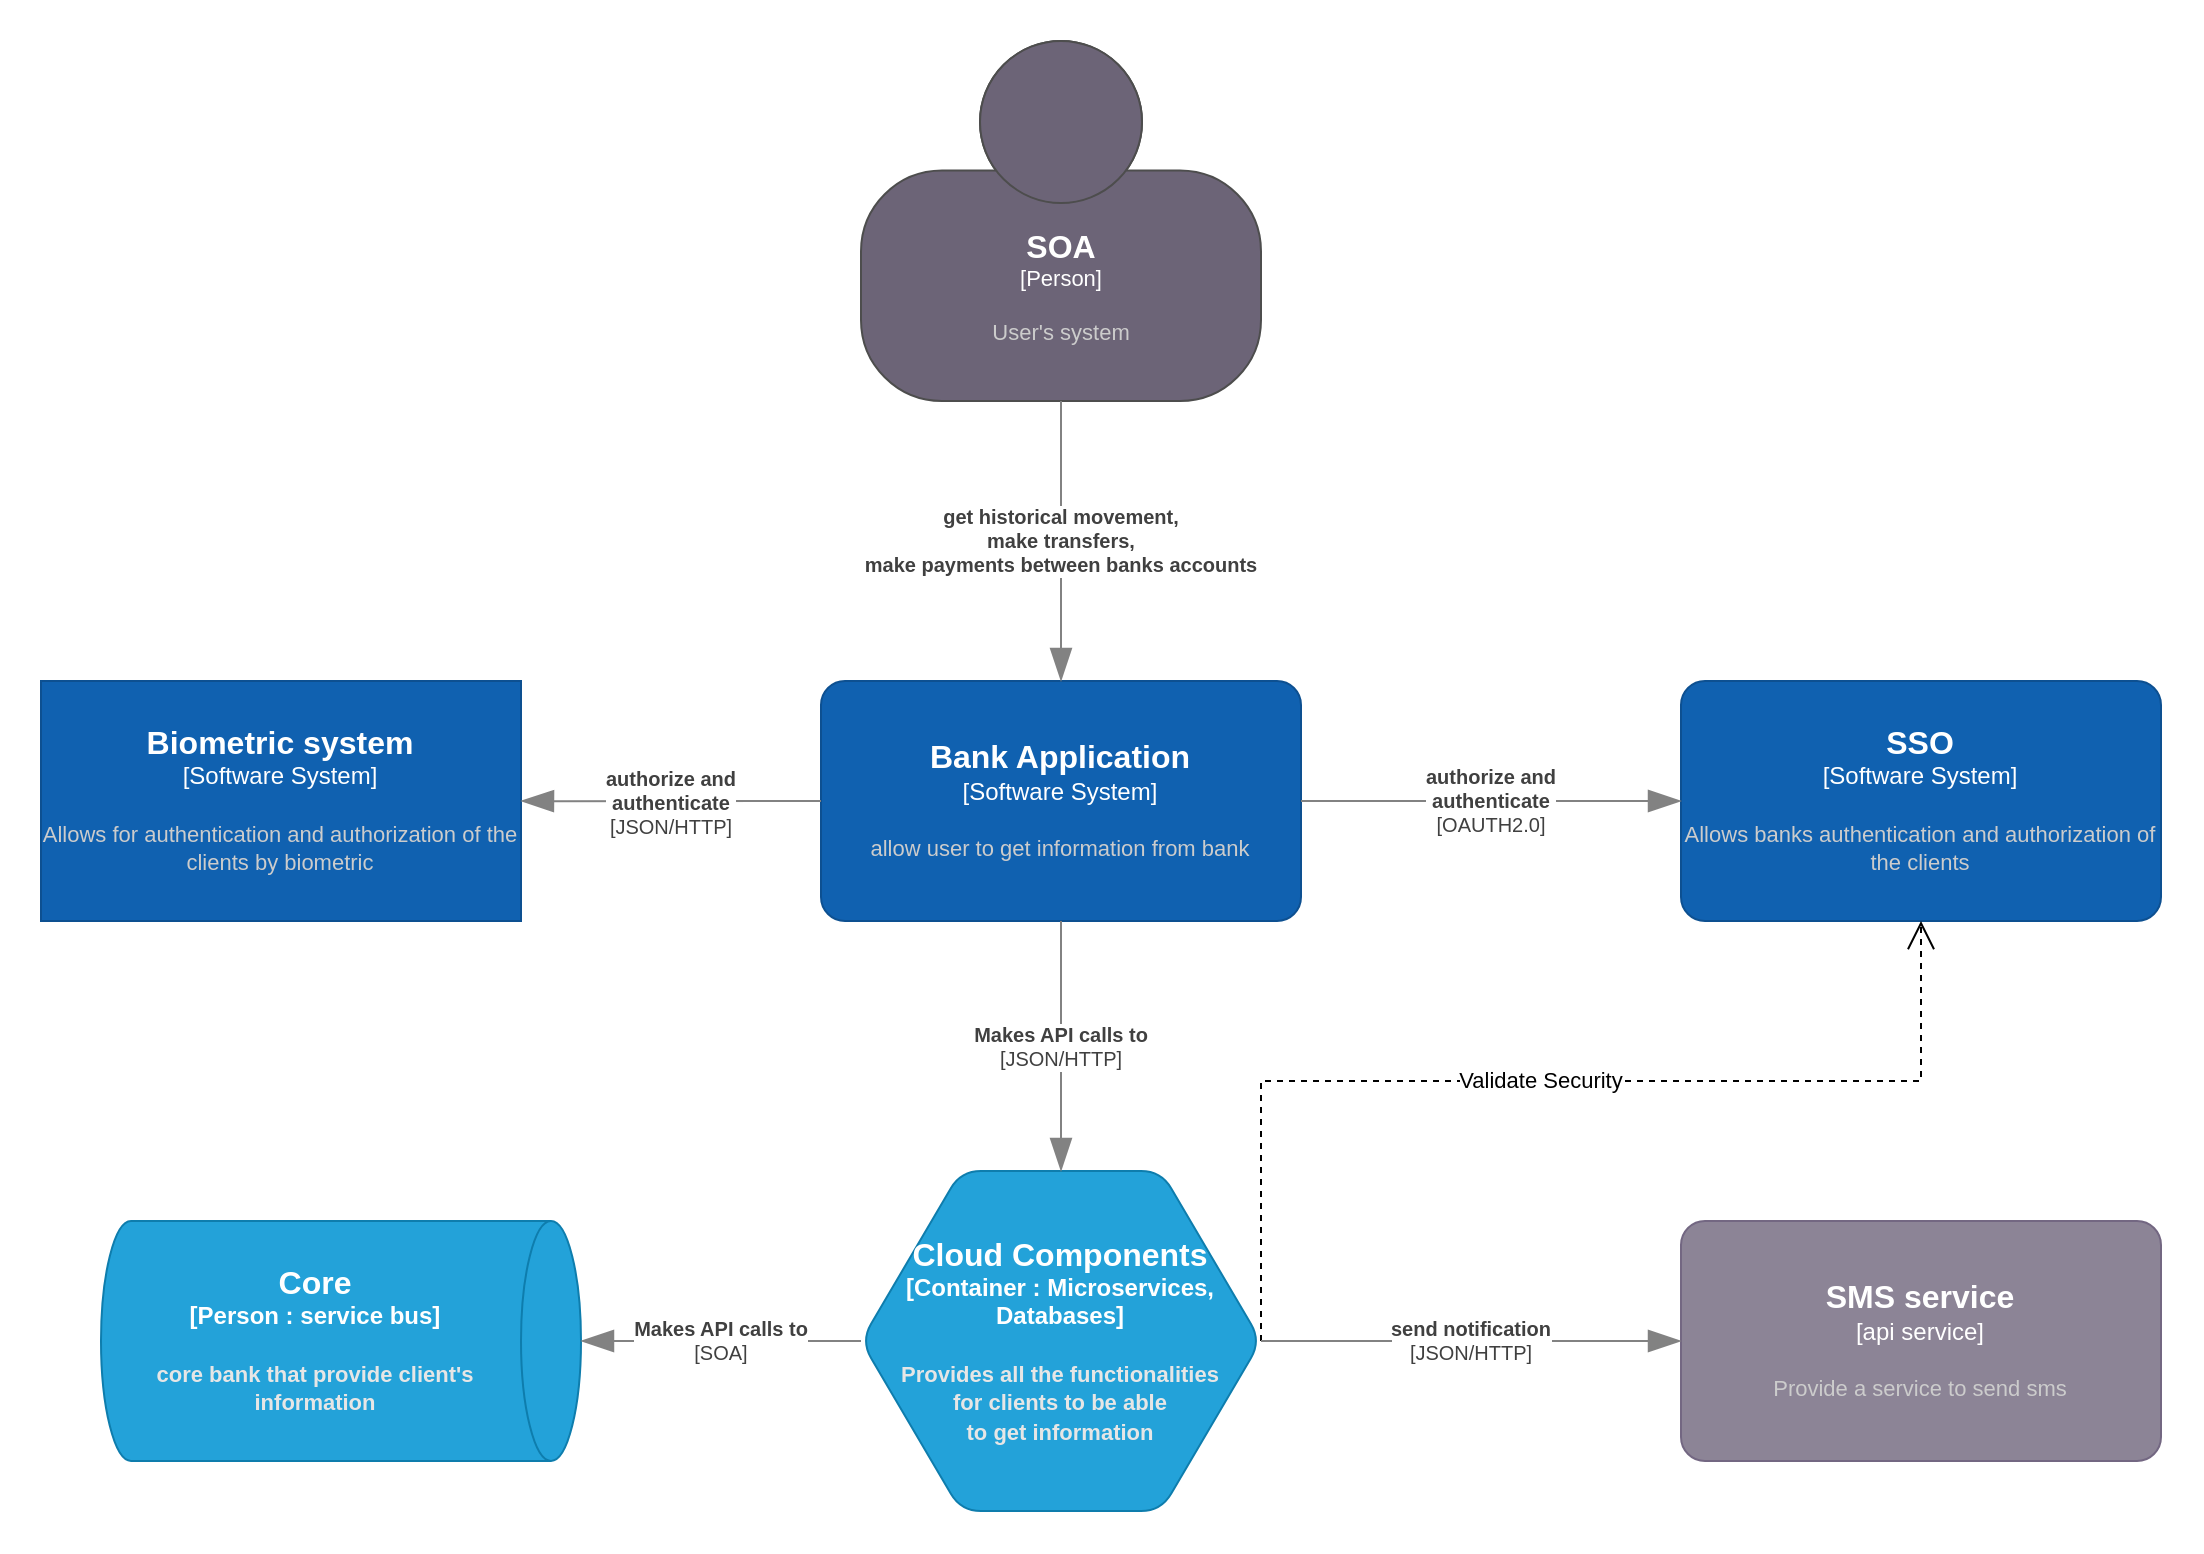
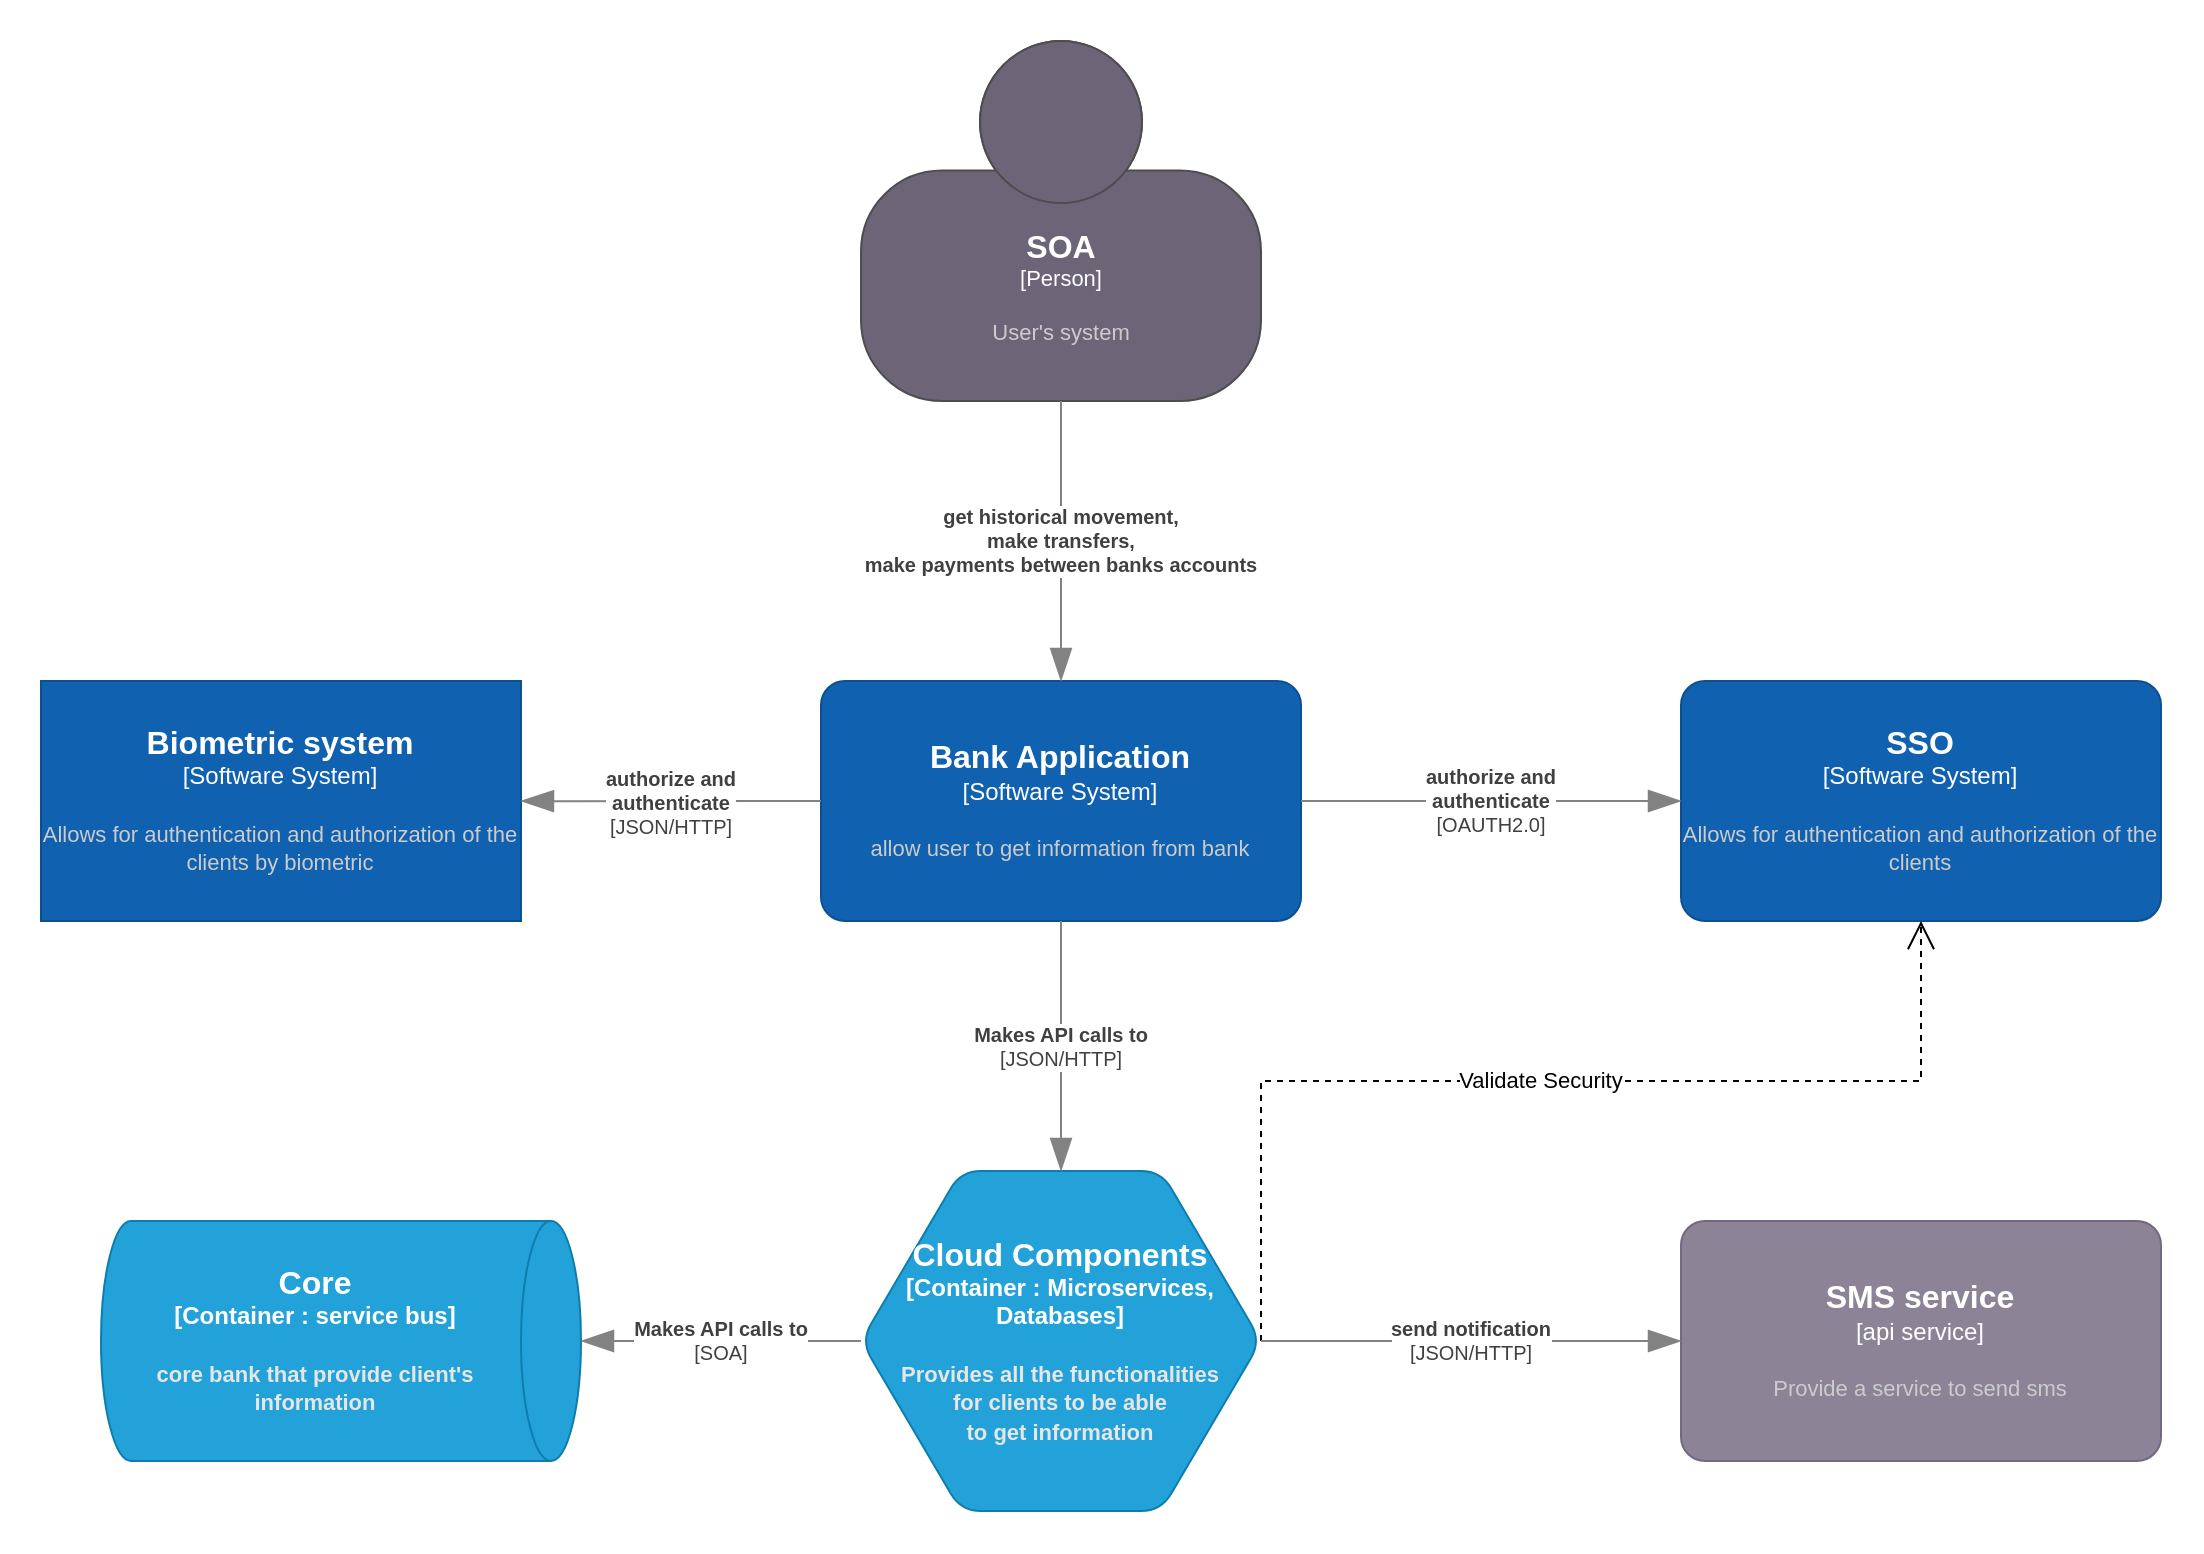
(1921, 801) -> (1921, 801)
(316, 1341) -> (316, 1341)
